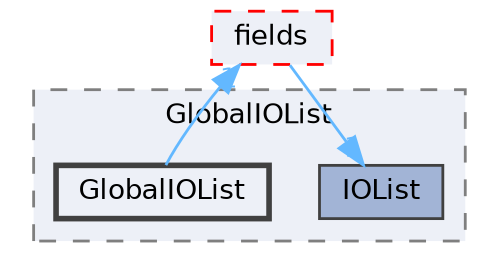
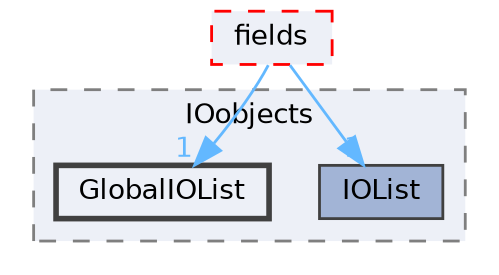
(249, 116) -> (249, 116)
(191, 124) -> (242, 107)
